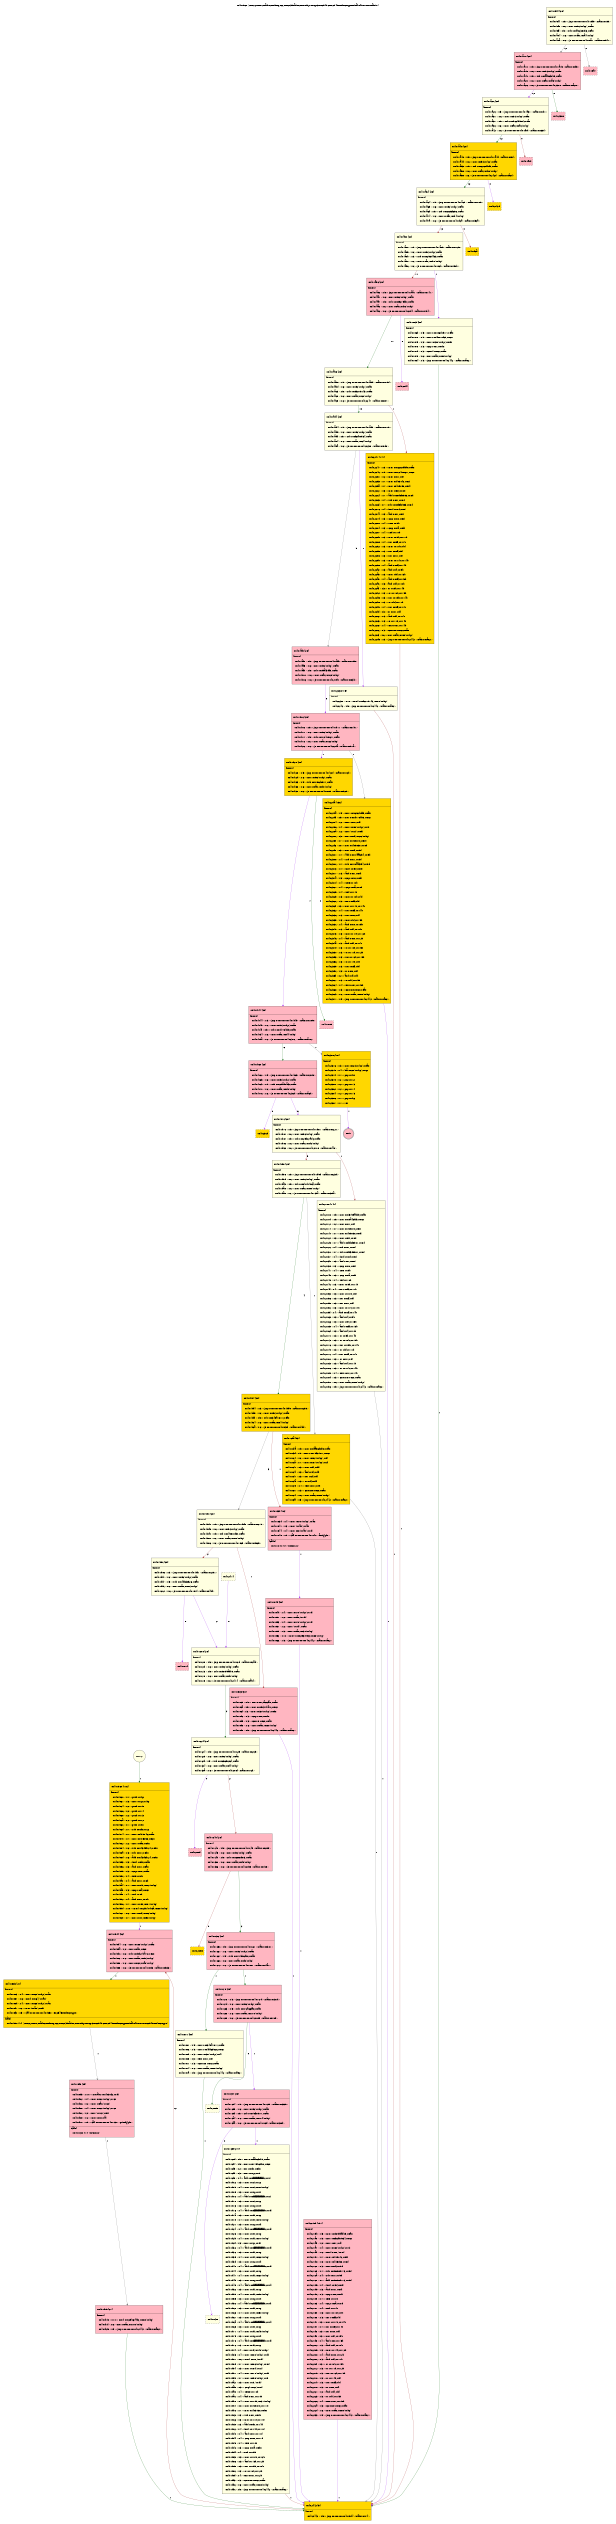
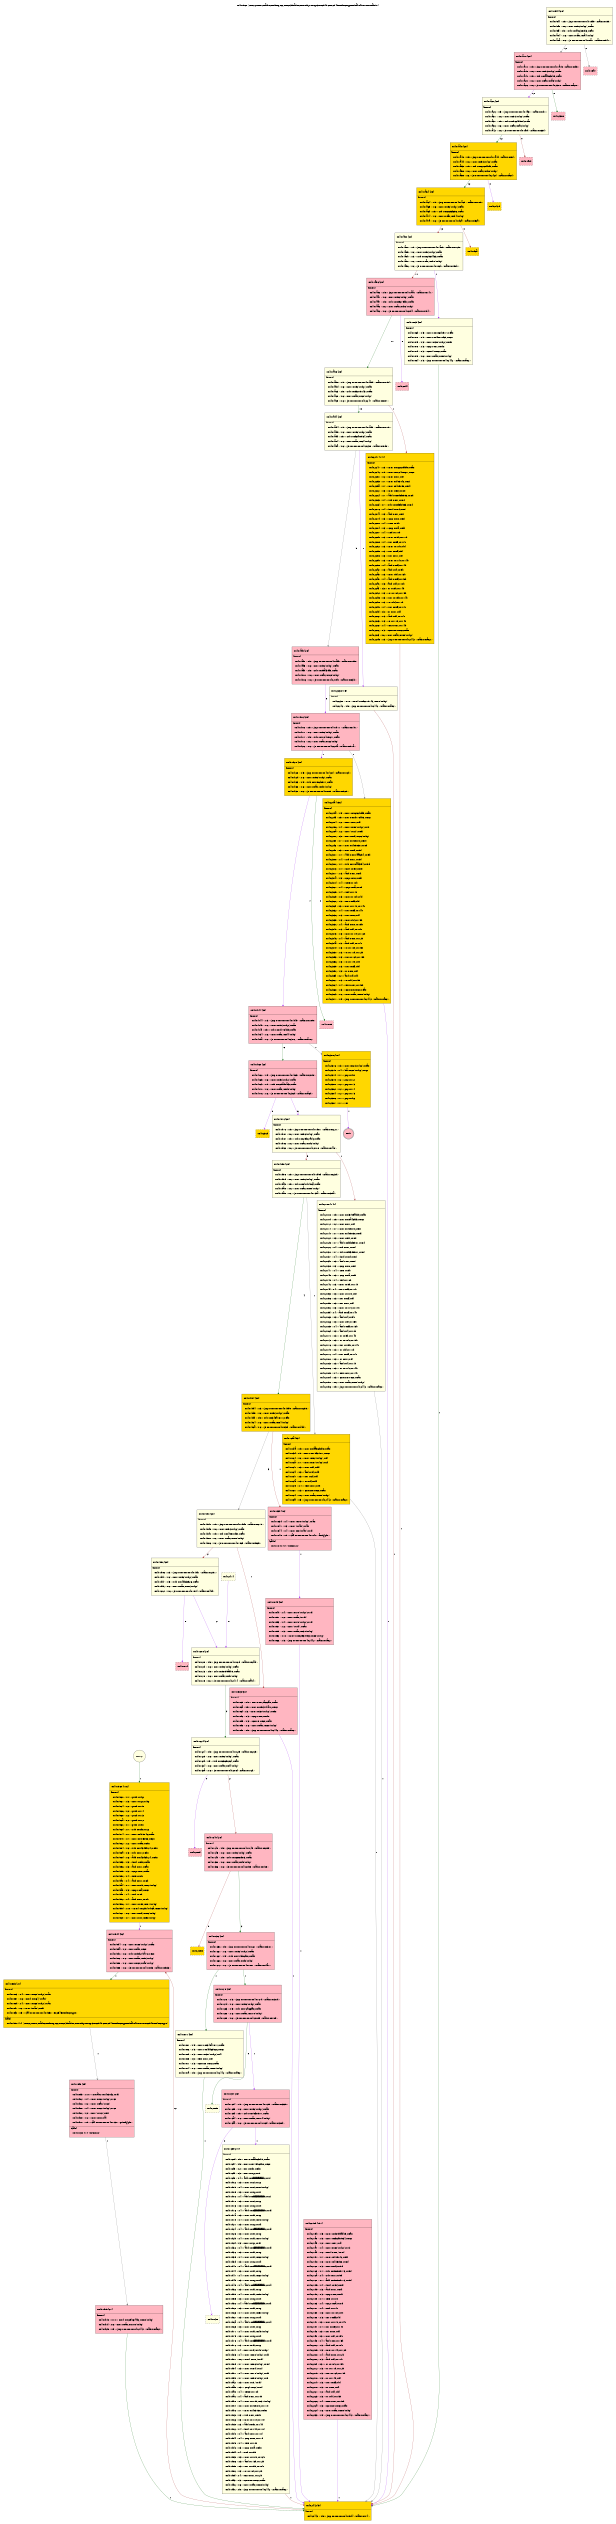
(451, 206) -> (451, 206)
